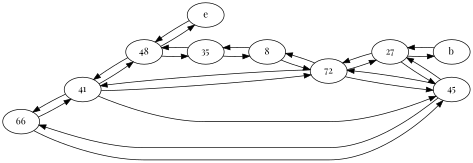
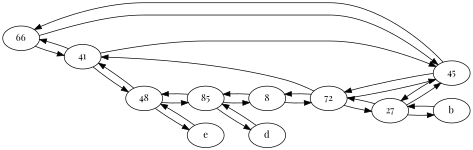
(206, 52) -> (206, 98)
(203, 85) -> none
none -> (267, 135)
